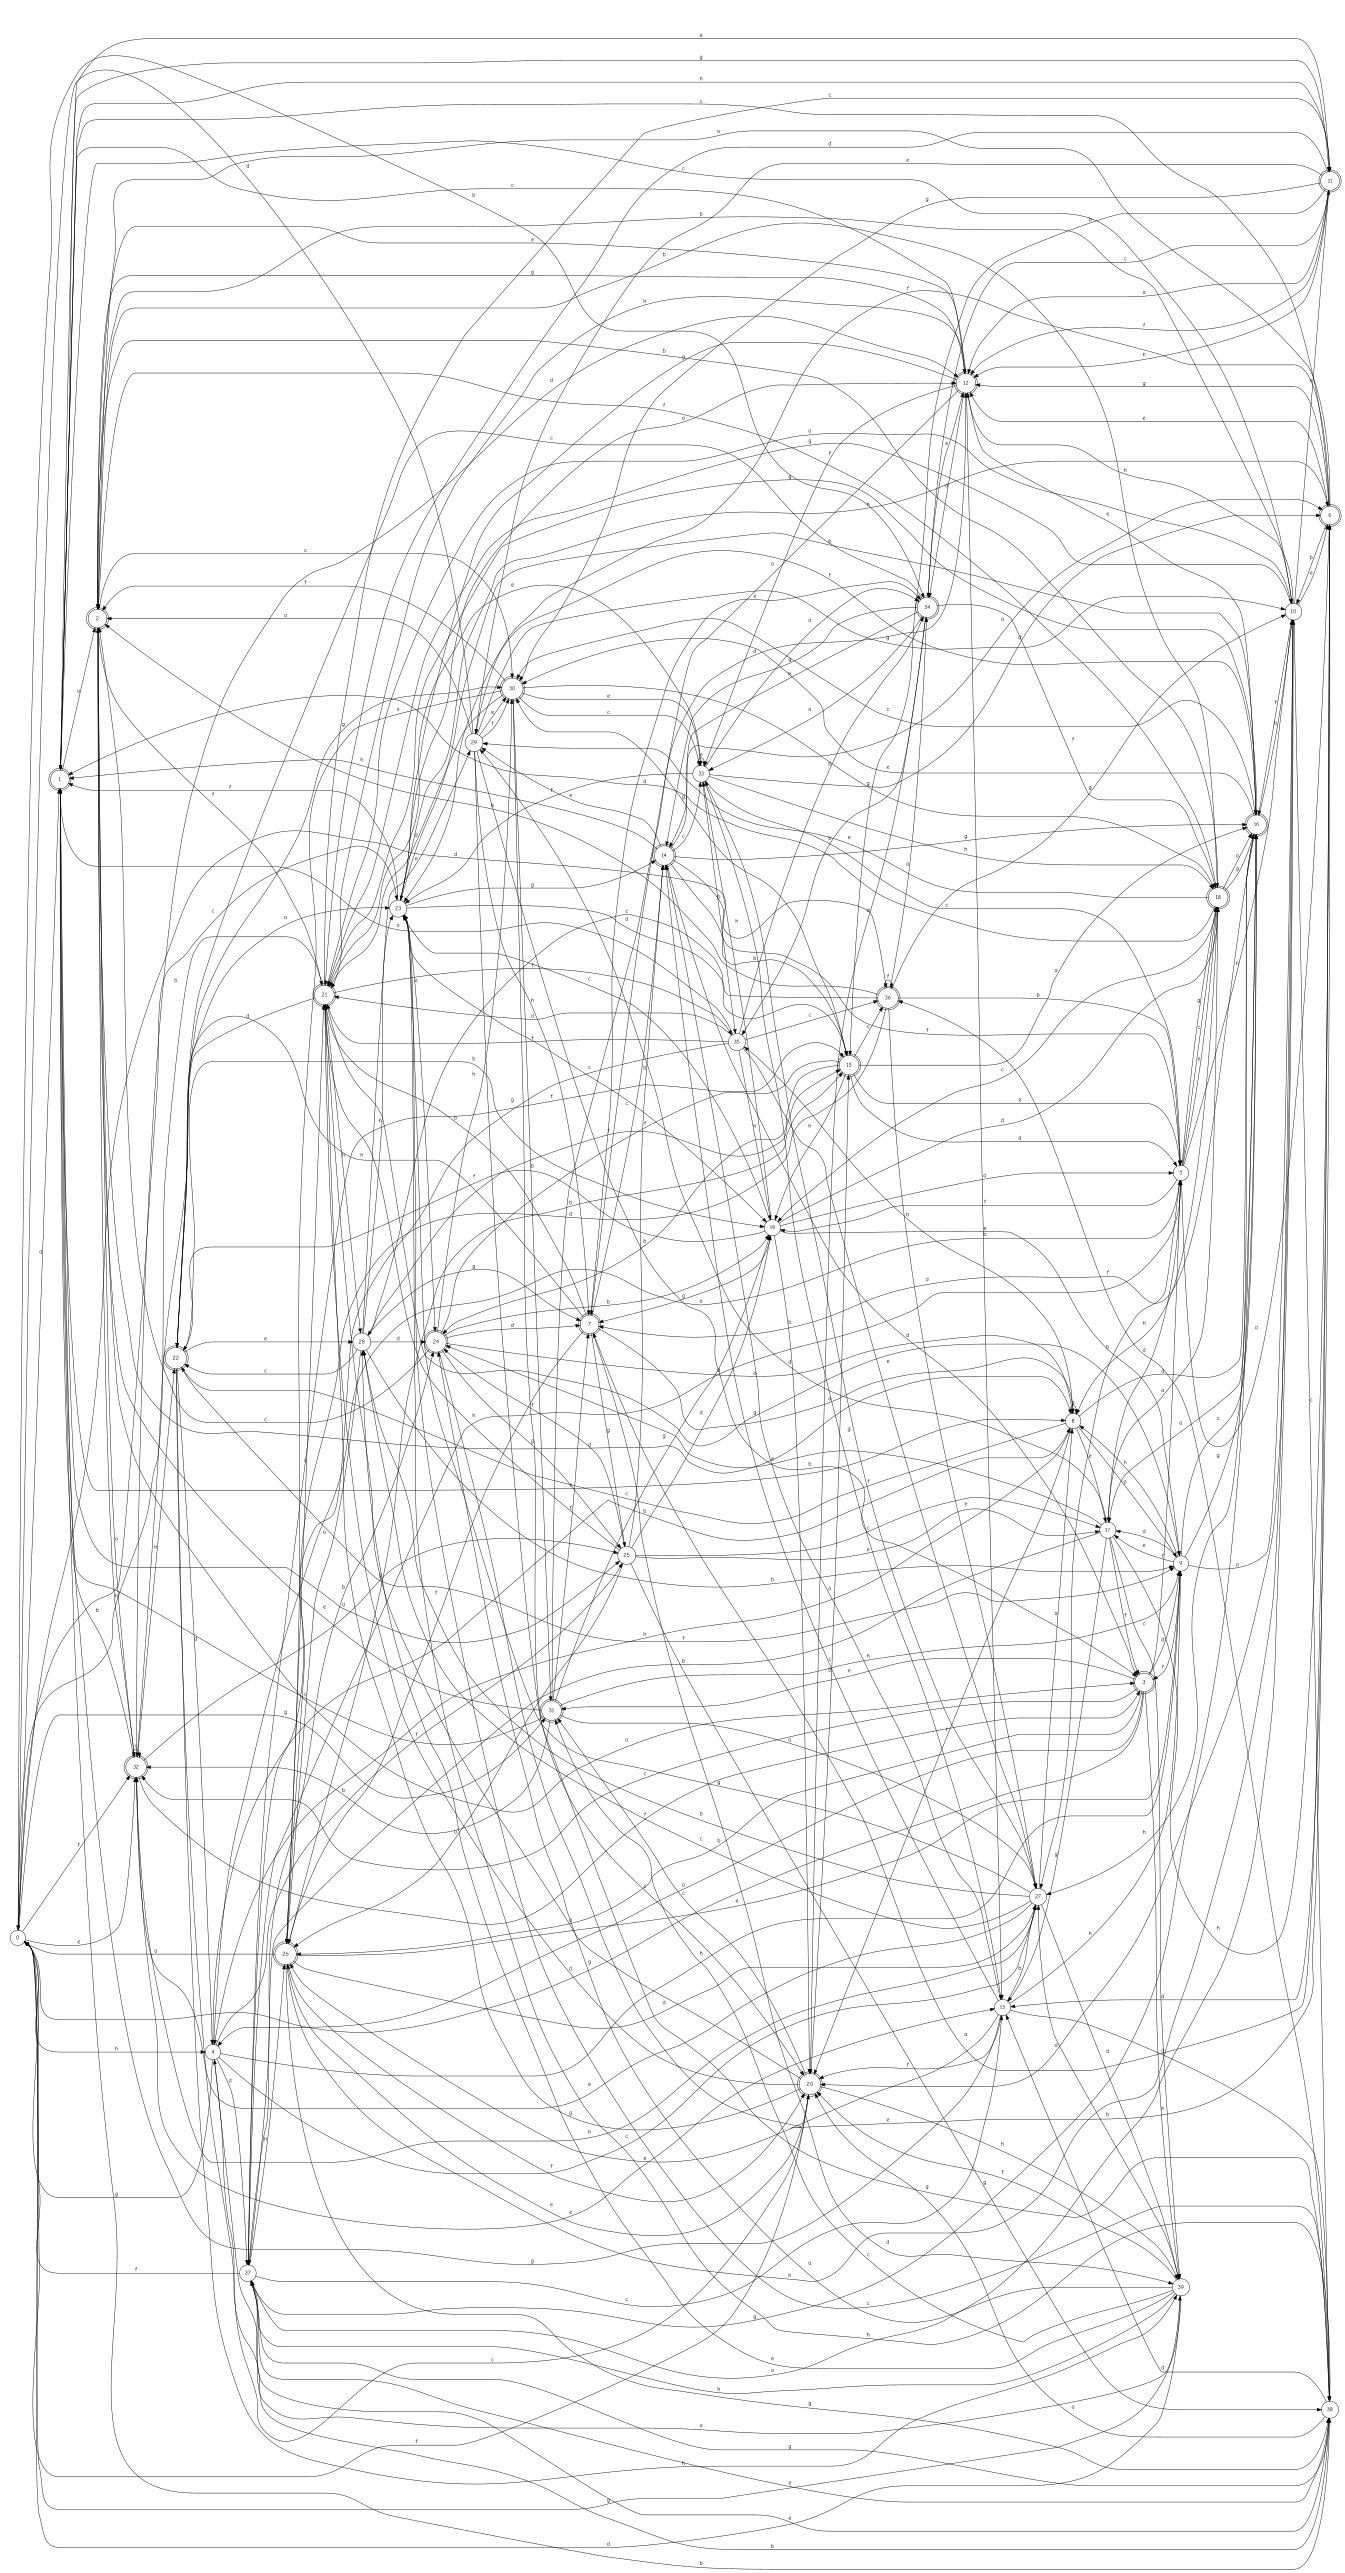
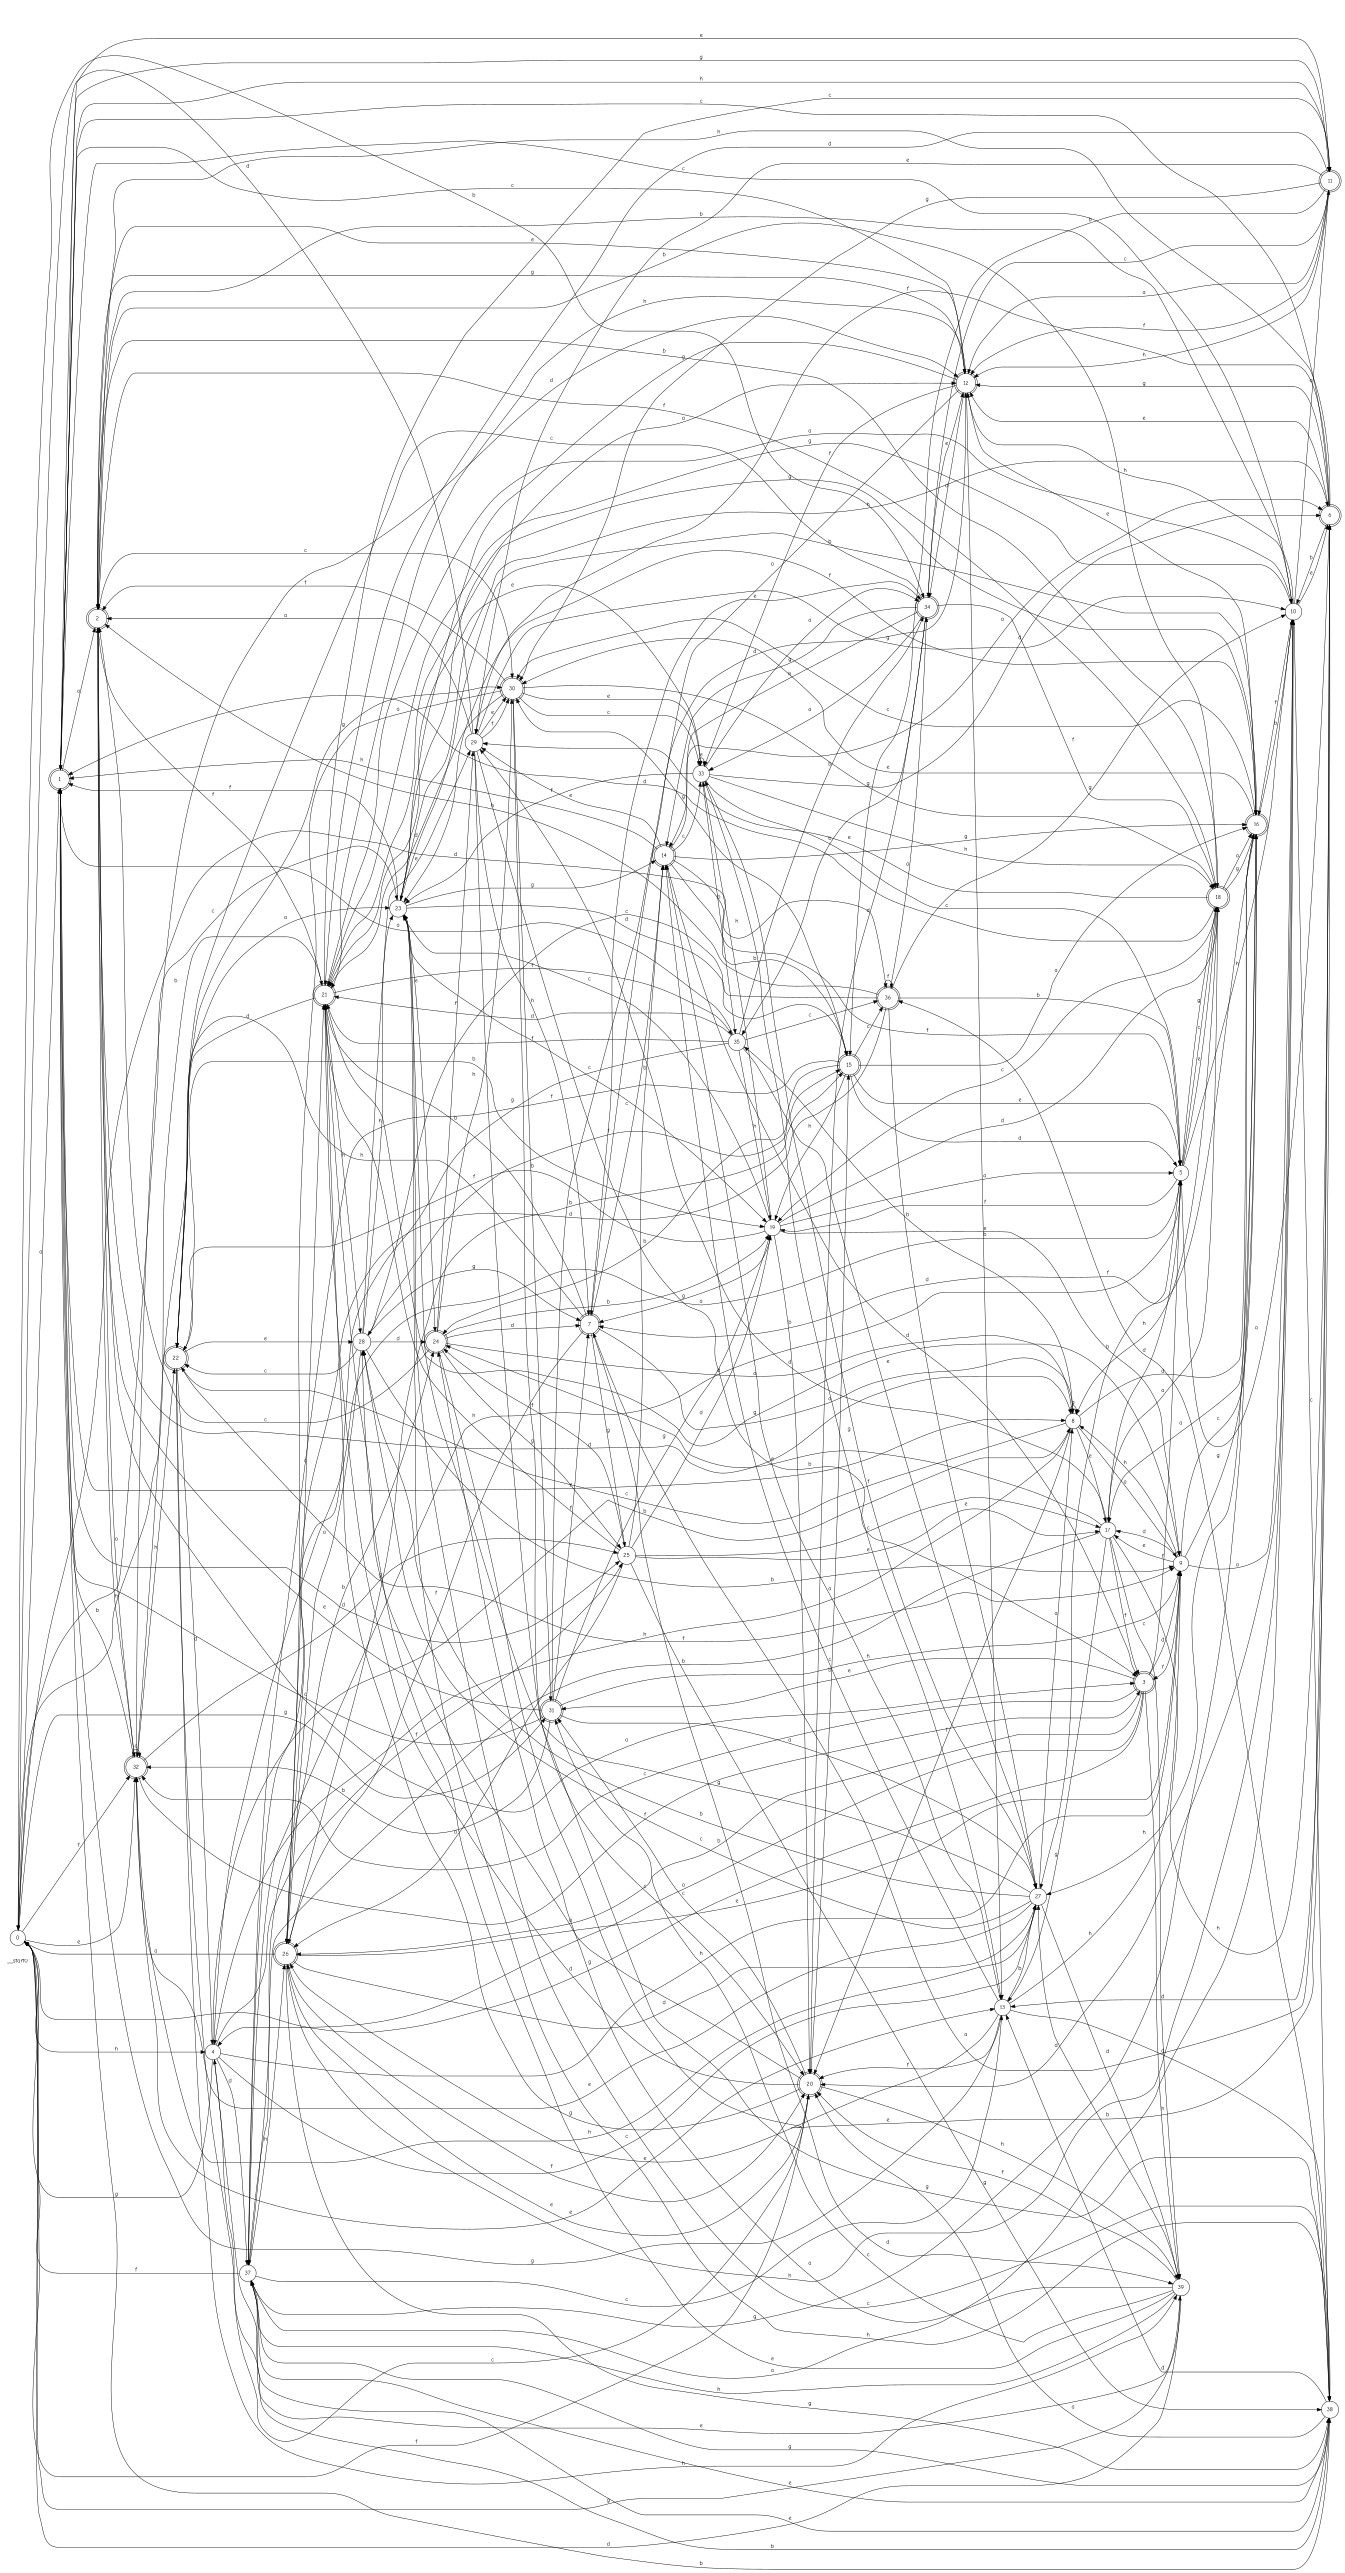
(624, 1139) -> (454, 1058)
none -> (18, 1961)
